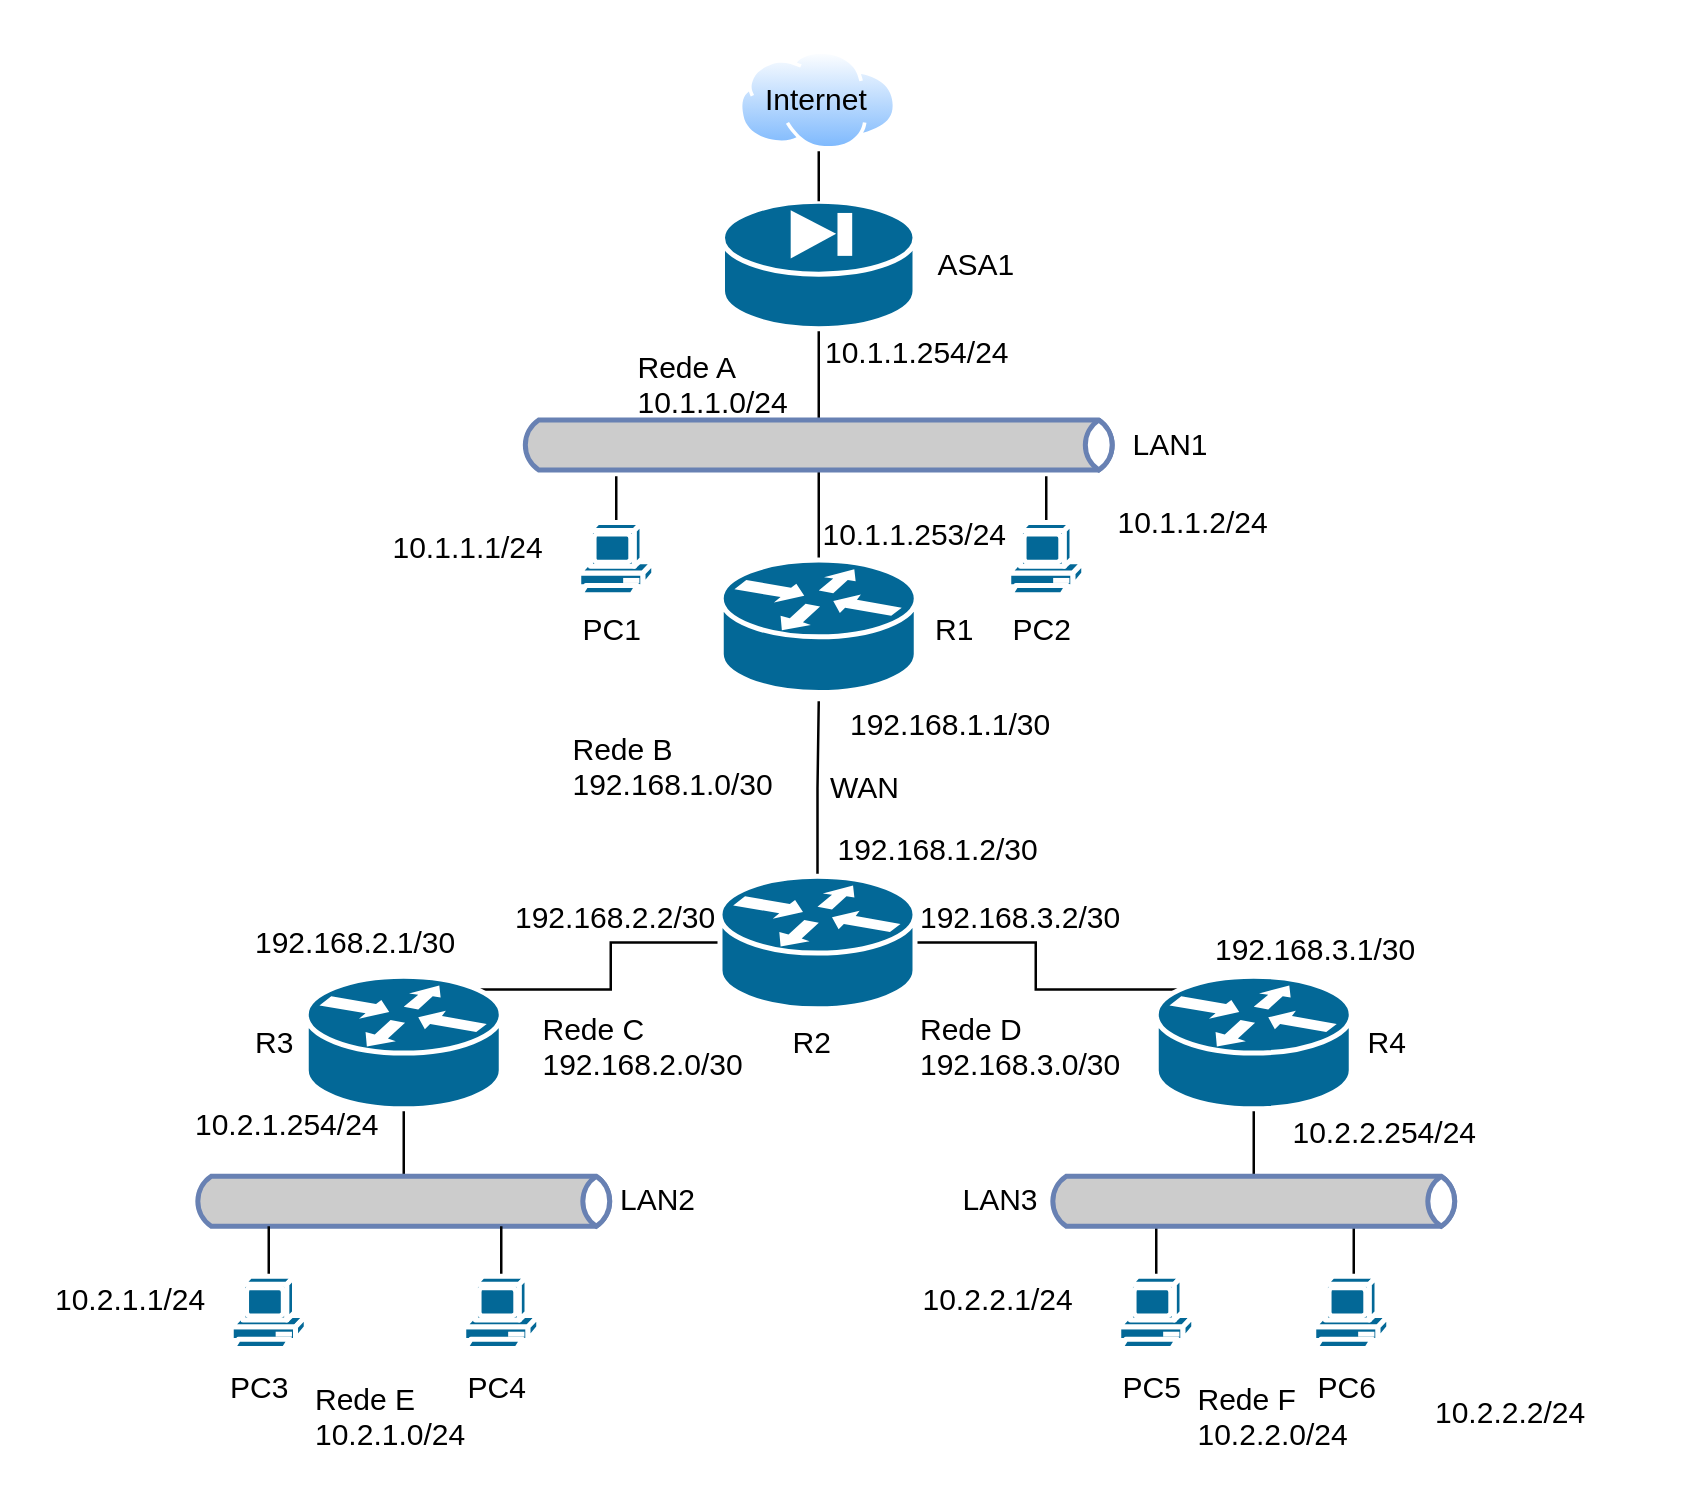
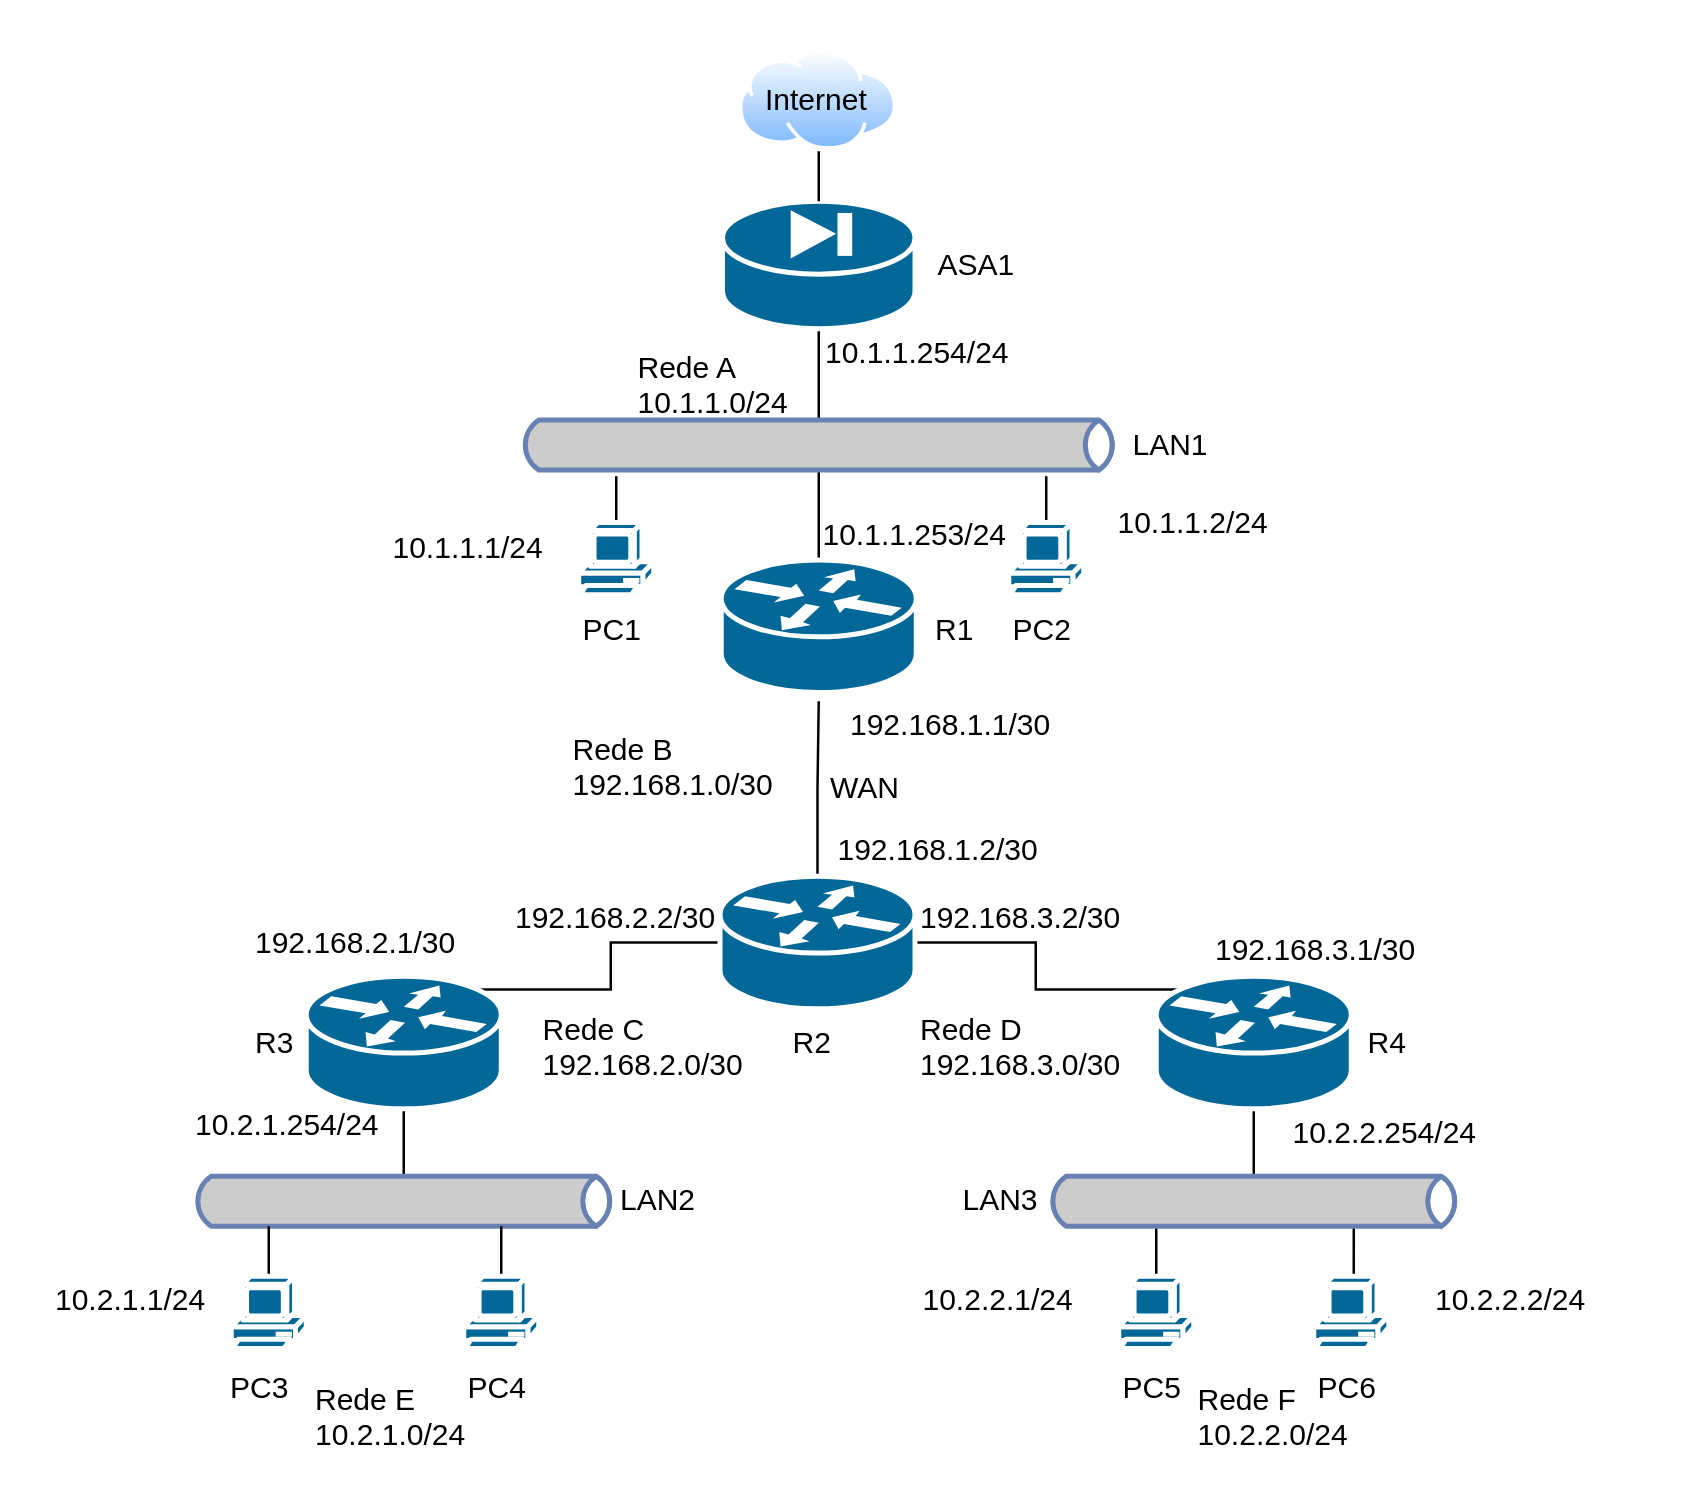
(1531, 1414) -> (1531, 1301)
